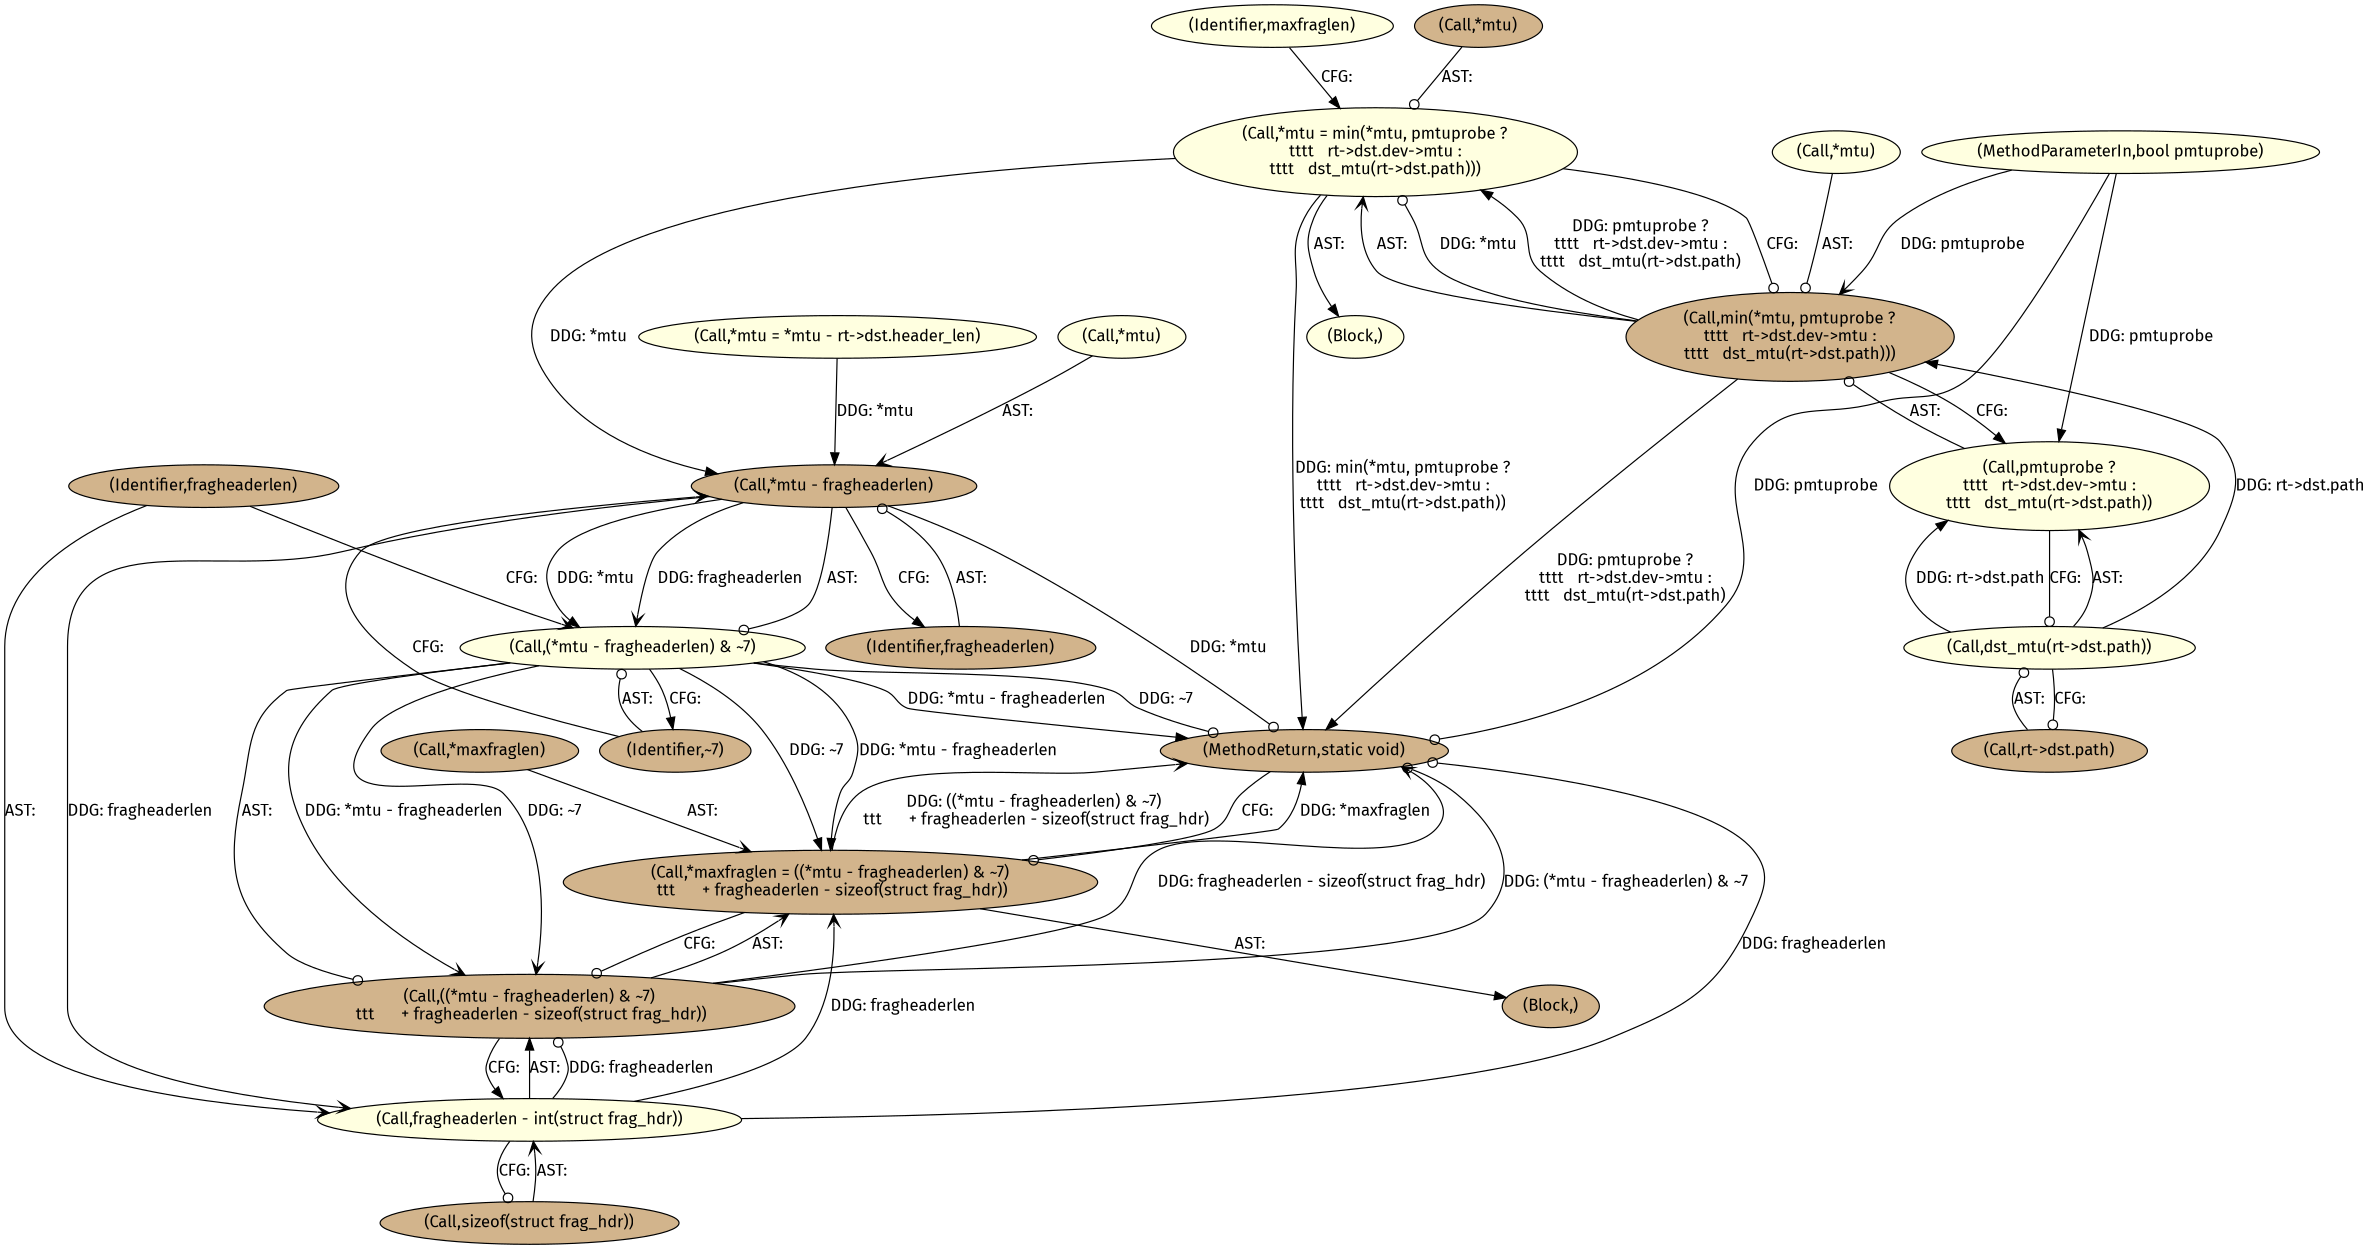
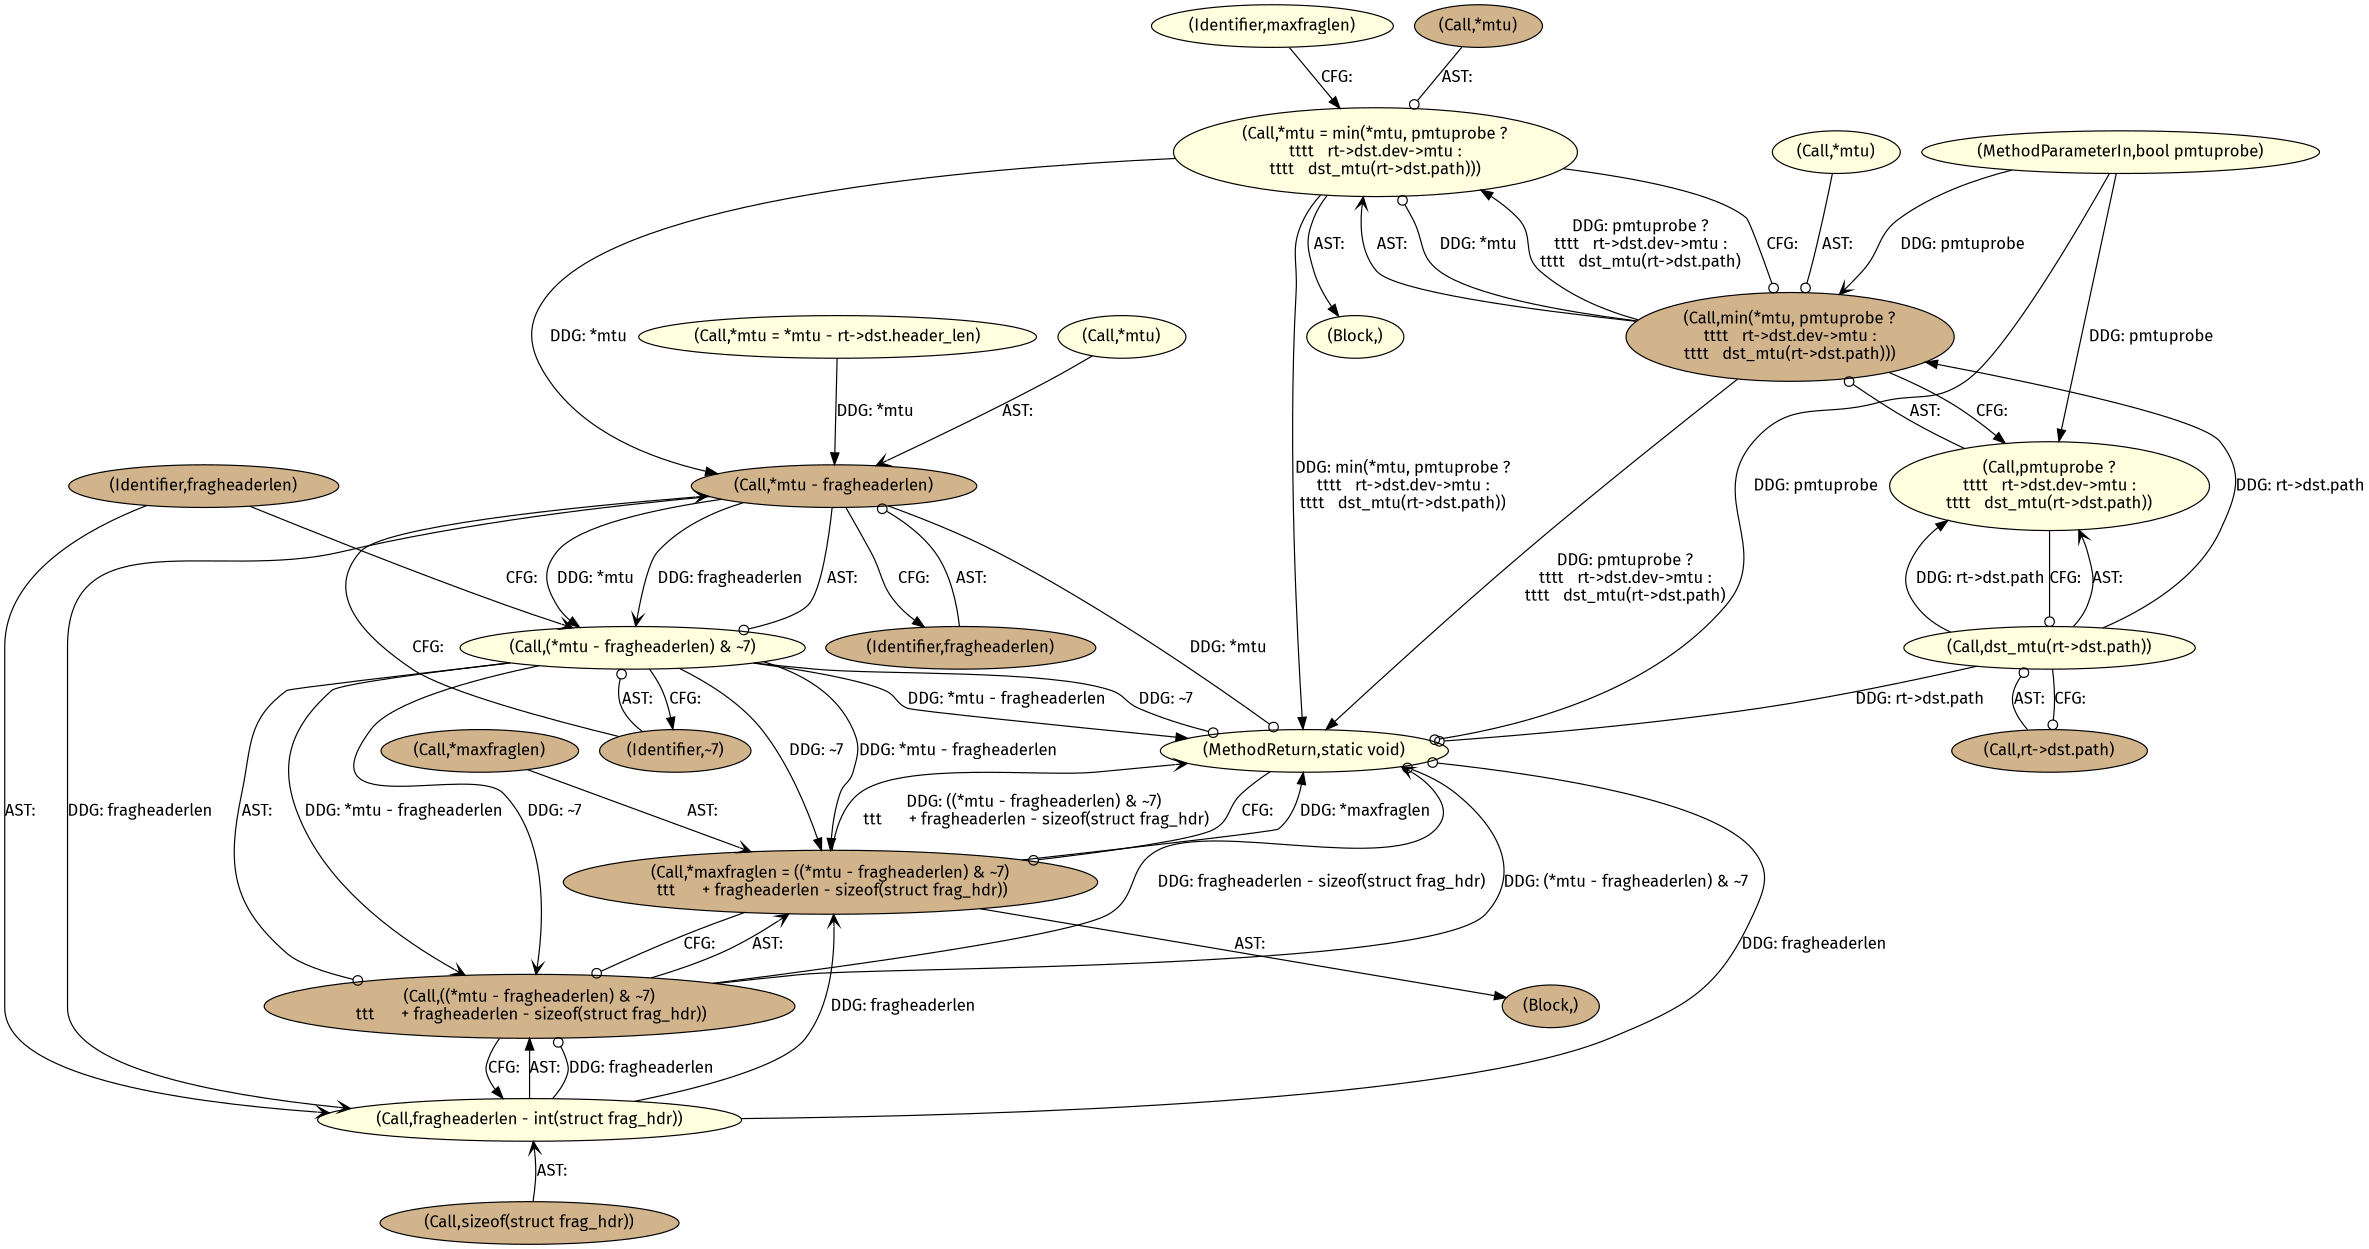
none -> (1712, 715)
(1304, 751) -> (1304, 751)
(498, 1167) -> none
